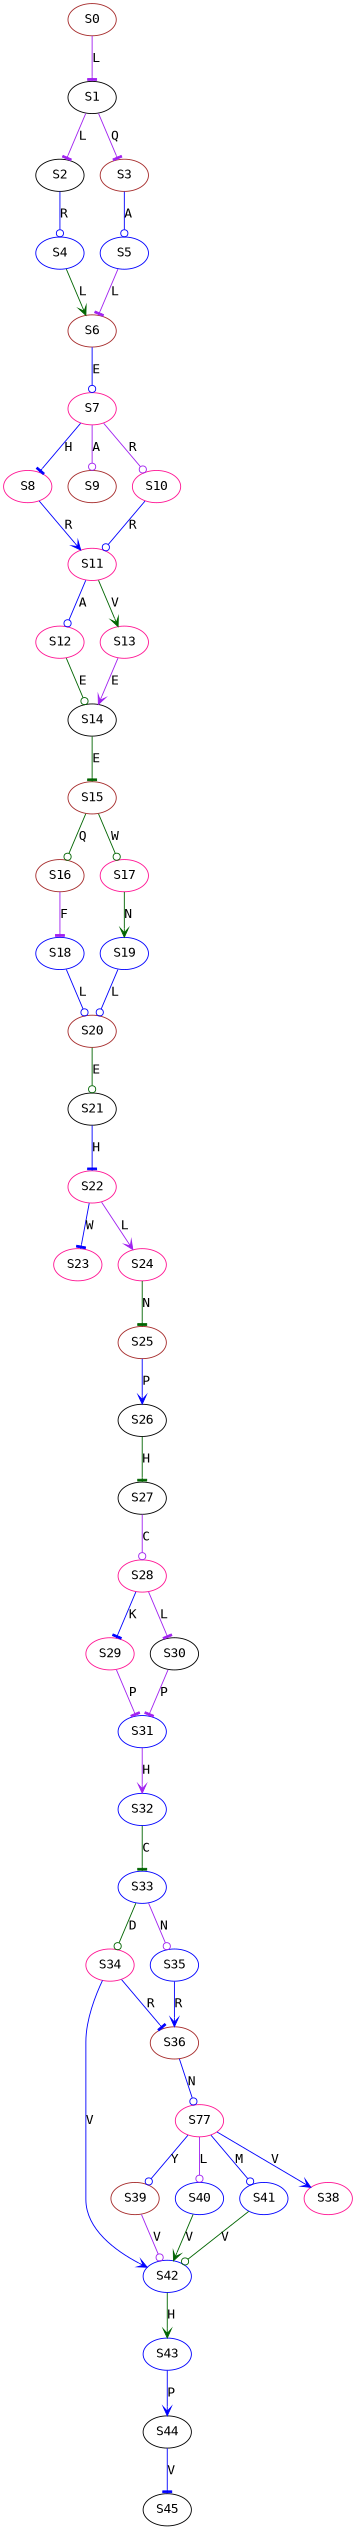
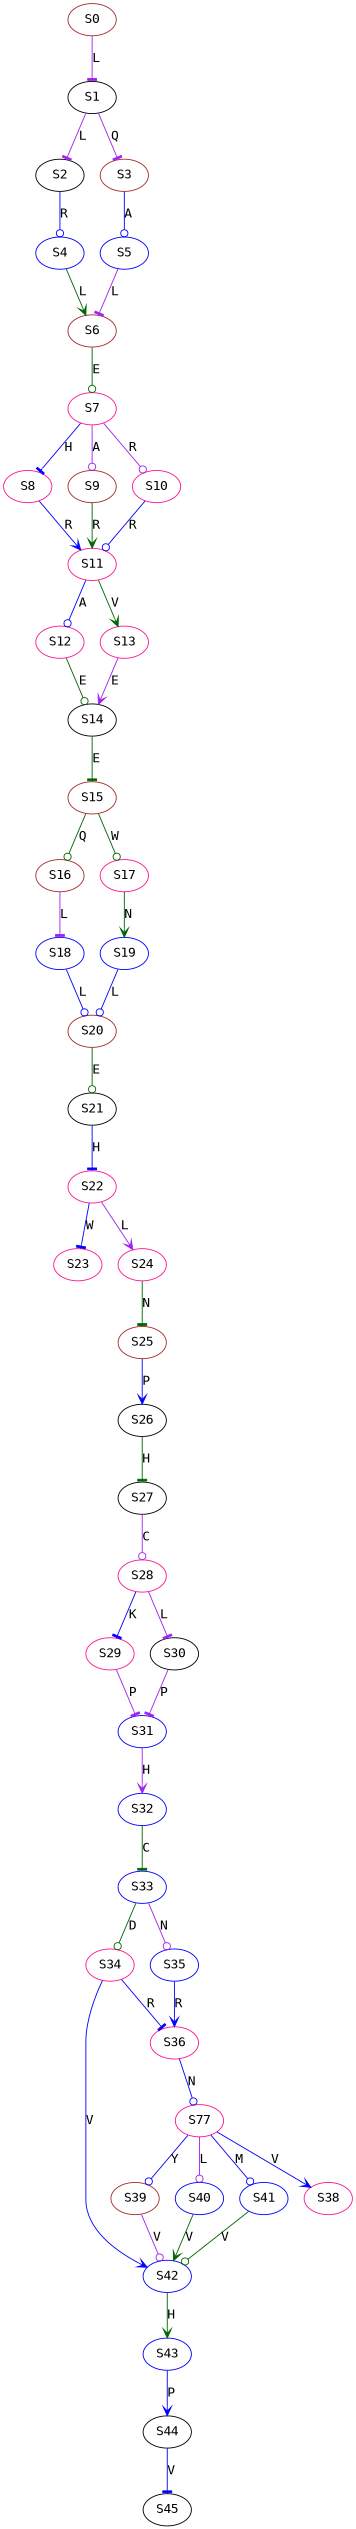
(92, 366) -> (92, 366)
none -> (92, 521)
(64, 915) -> (64, 915)
(174, 2043) -> (174, 2043)
